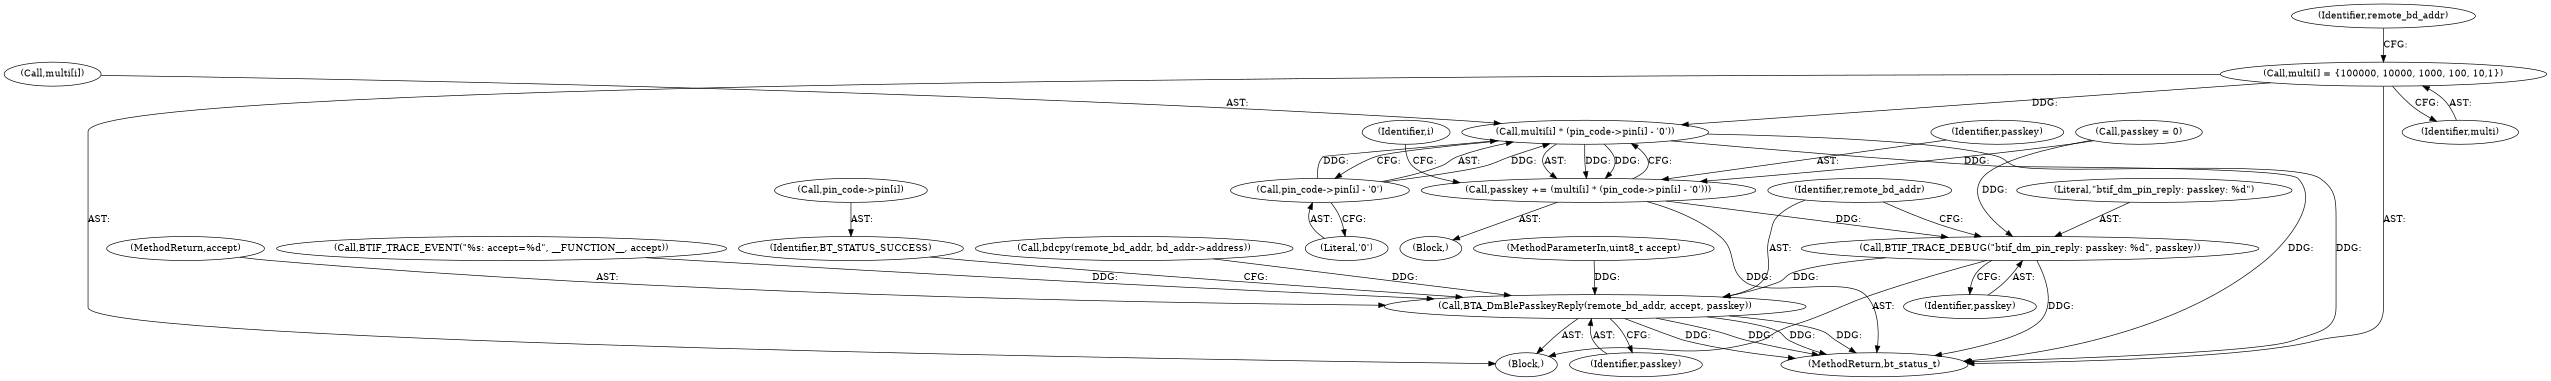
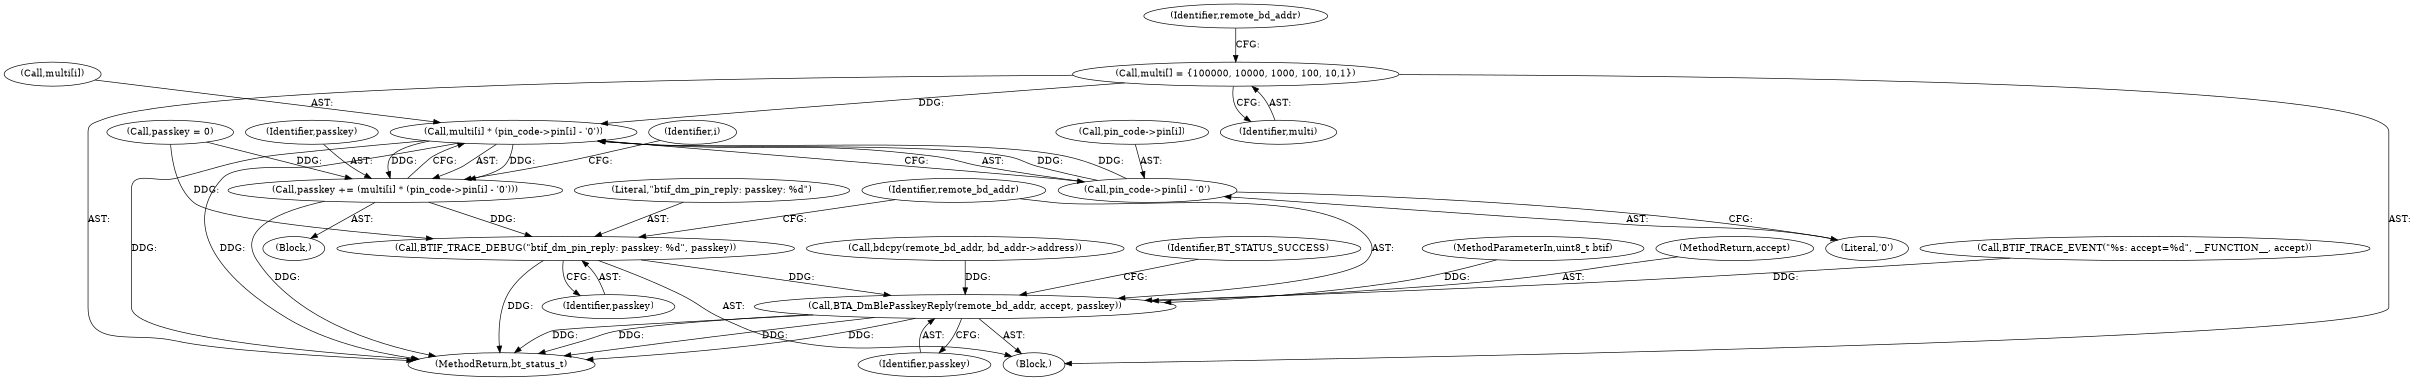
(851, 216) -> (1139, 158)
(1594, 249) -> (1533, 249)
